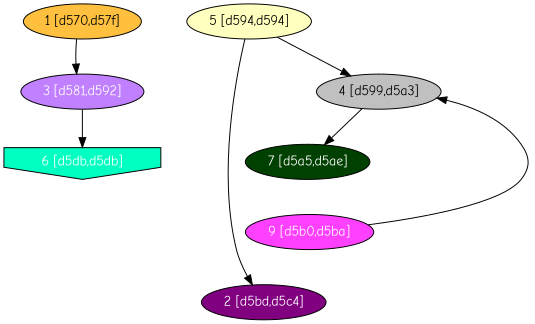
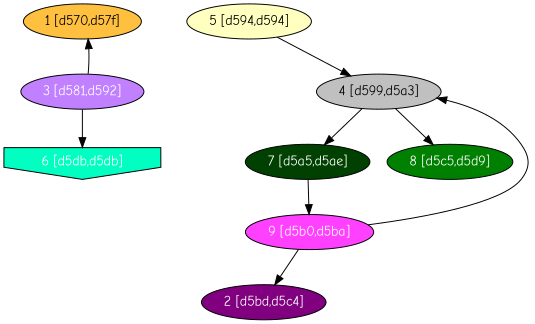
(76, 51) -> (89, 61)
(228, 158) -> (289, 263)
none -> (450, 162)
none -> (308, 192)
